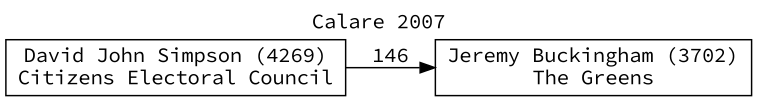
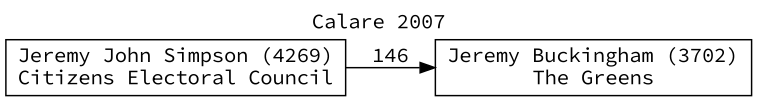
(176, 68) -> (176, 68)
